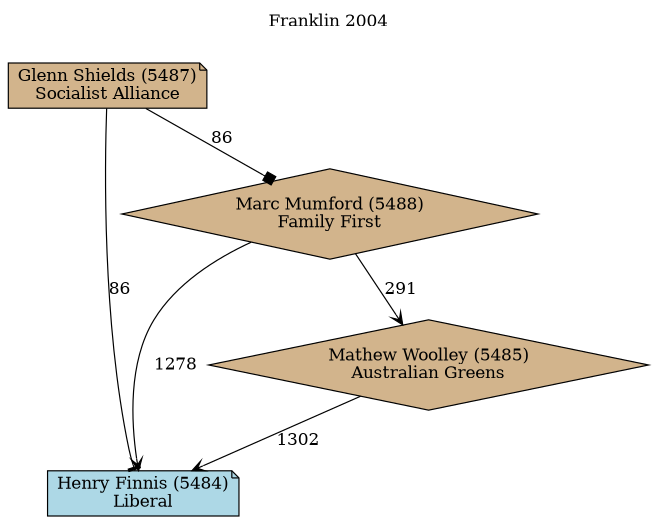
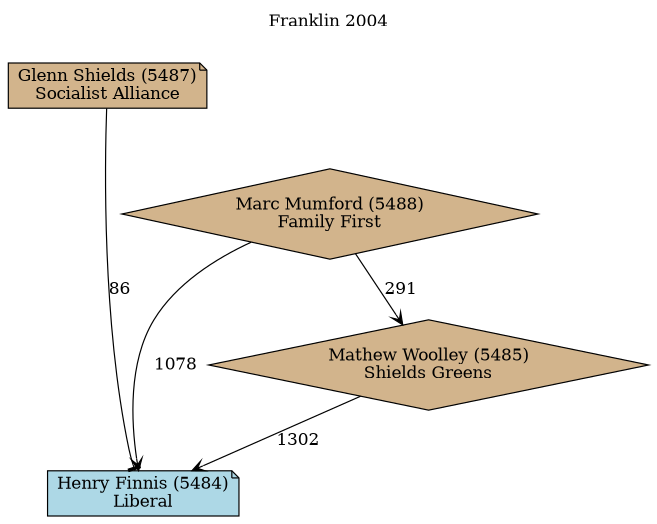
(204, 142) -> none
(176, 365) -> (176, 365)
(429, 365) -> (429, 365)
